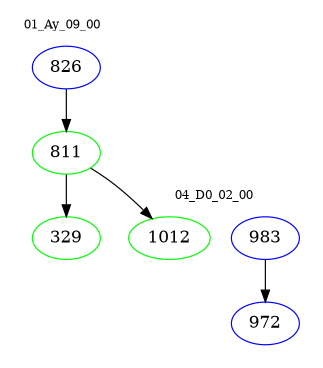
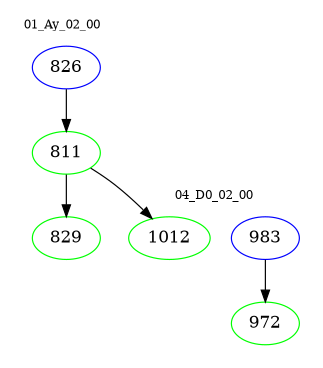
(62, 25) -> (62, 25)
(66, 238) -> (66, 238)
(265, 323) -> (265, 323)
